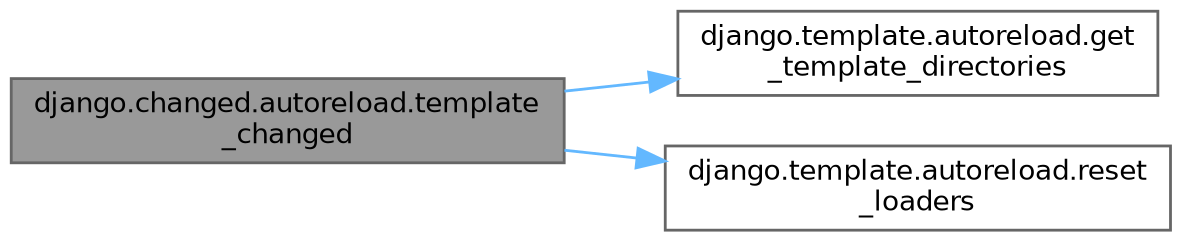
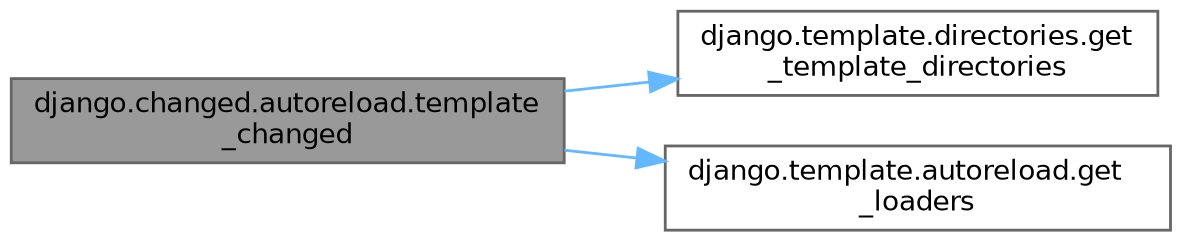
(918, 53) -> (918, 53)
(918, 188) -> (918, 188)
